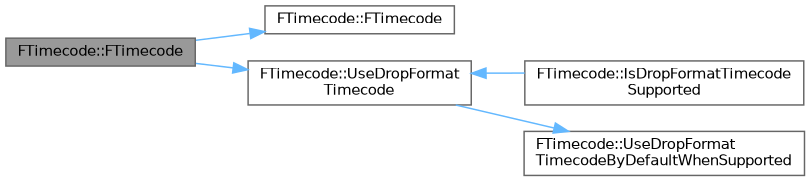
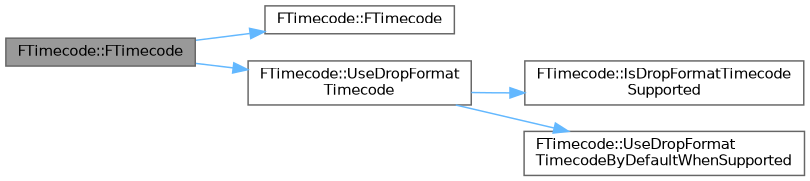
(505, 73) -> (491, 93)
